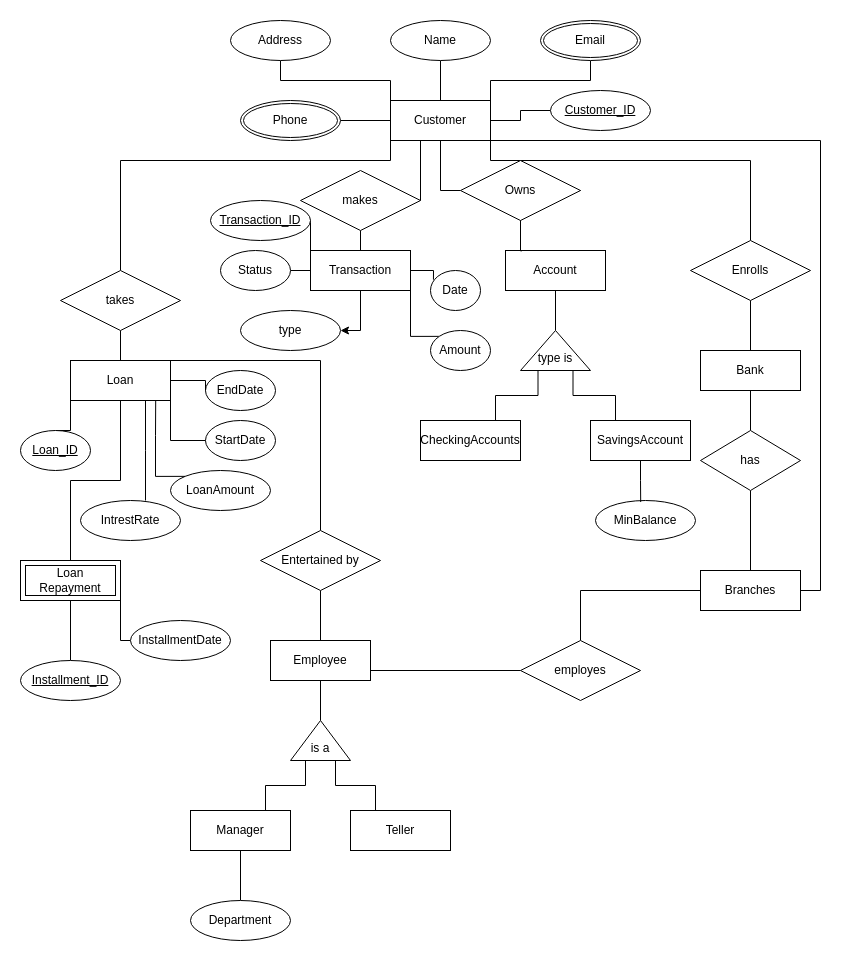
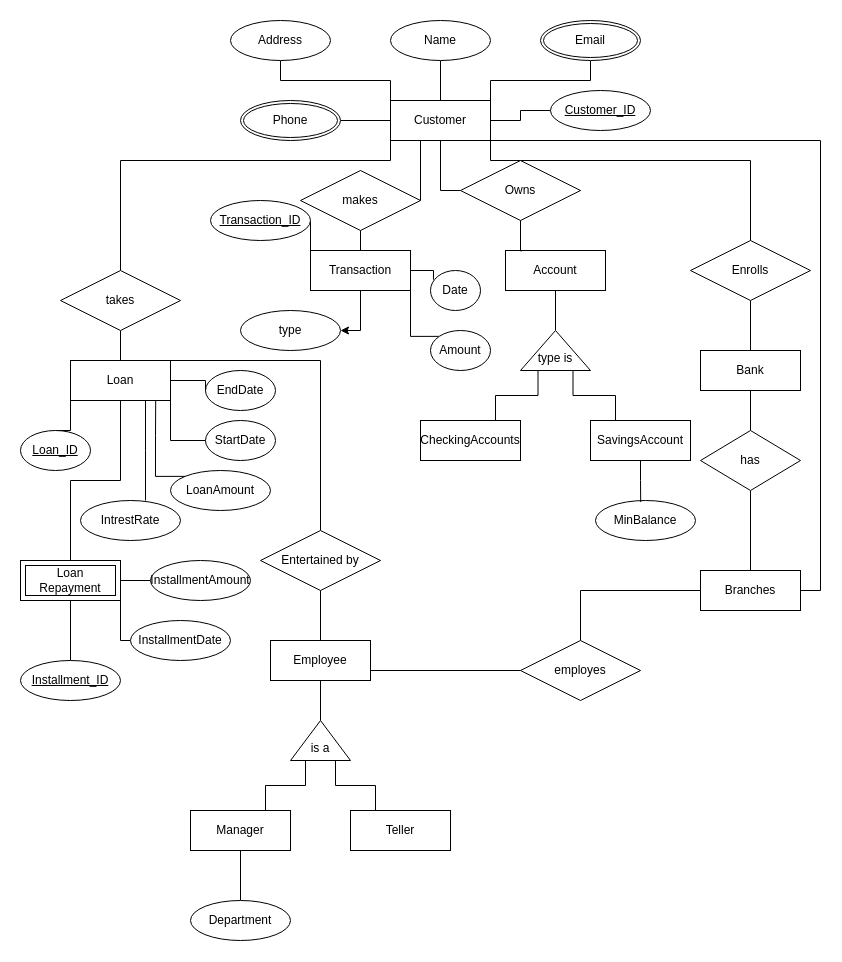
(256, 271) -> none
(301, 271) -> none
none -> (136, 581)
none -> (201, 581)
